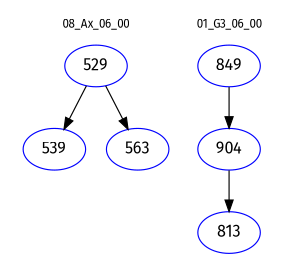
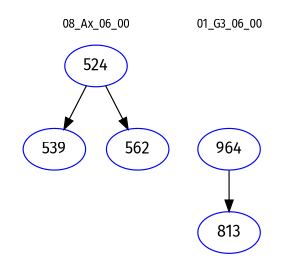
(96, 66) -> (96, 66)
(229, 66) -> none
(138, 149) -> (138, 149)
(229, 149) -> (229, 149)
